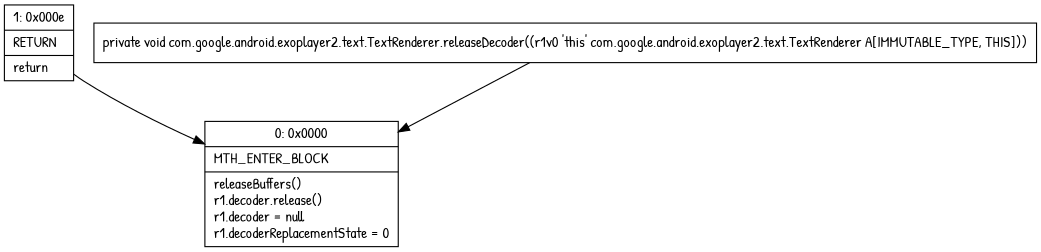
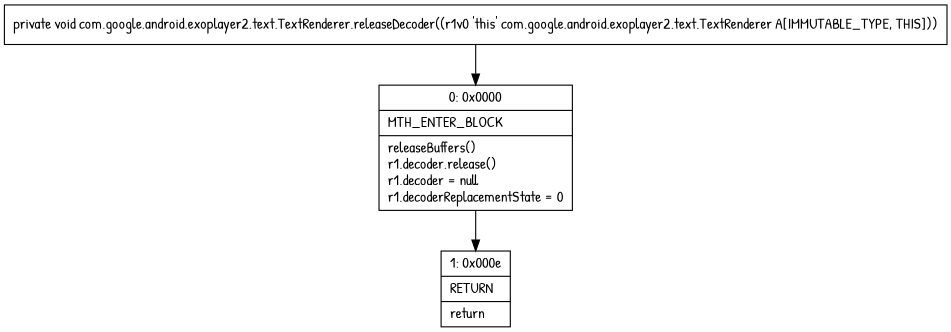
(133, 109) -> (476, 225)
